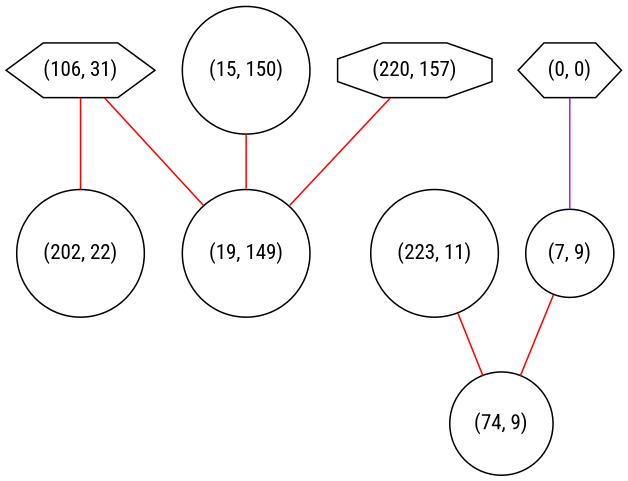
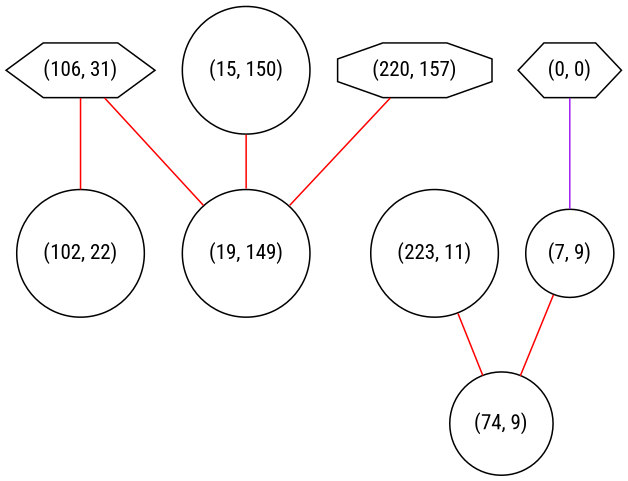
(81, 253) -> (81, 253)
